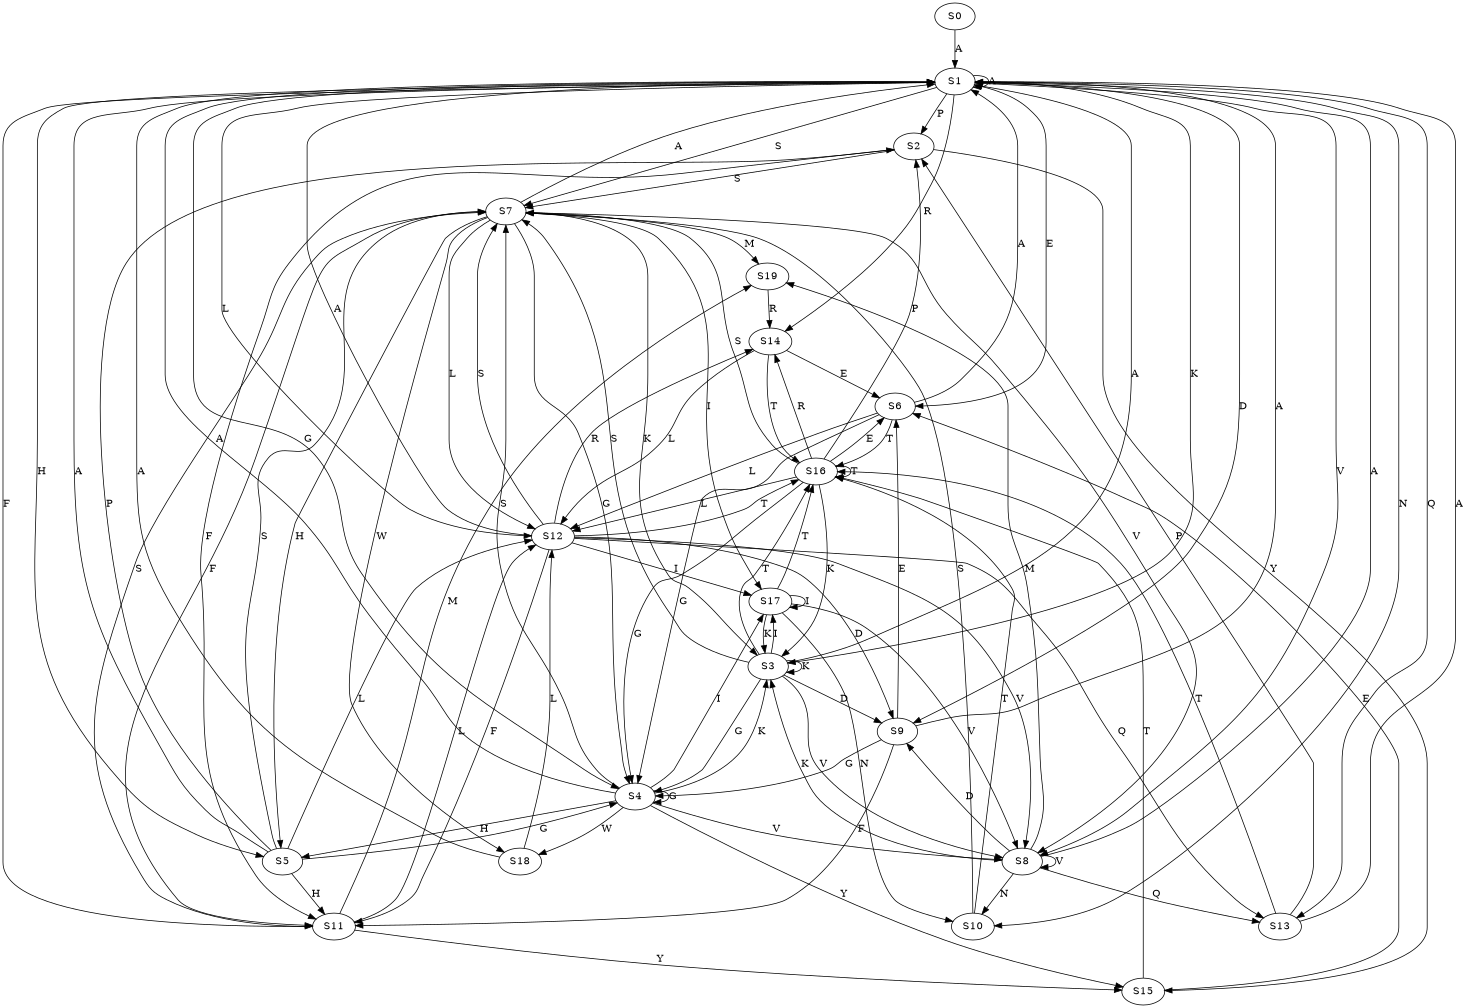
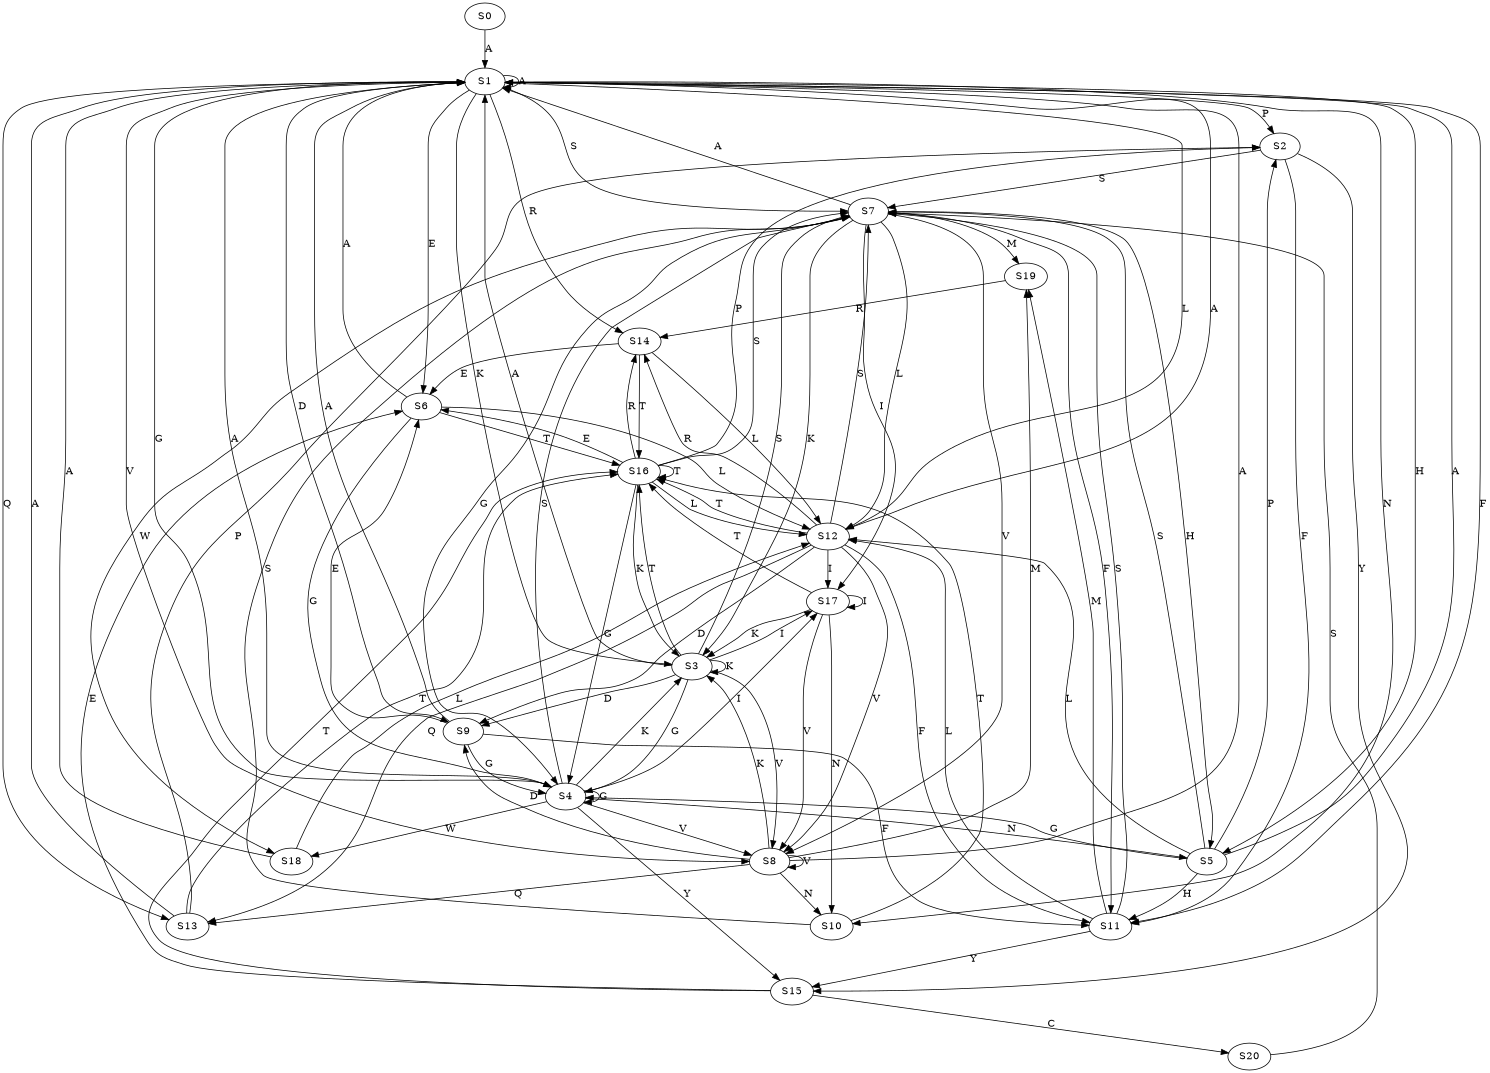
(485, 829) -> (1012, 829)
none -> (1249, 1057)
